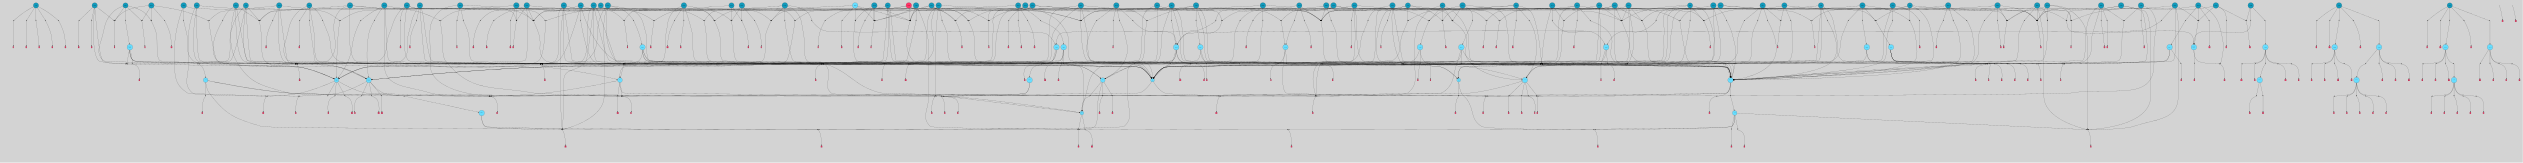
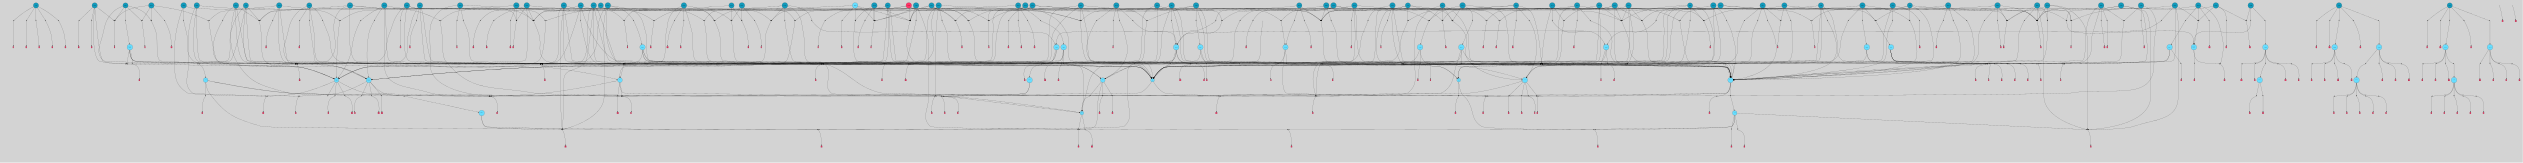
(1263, 5) -> none
